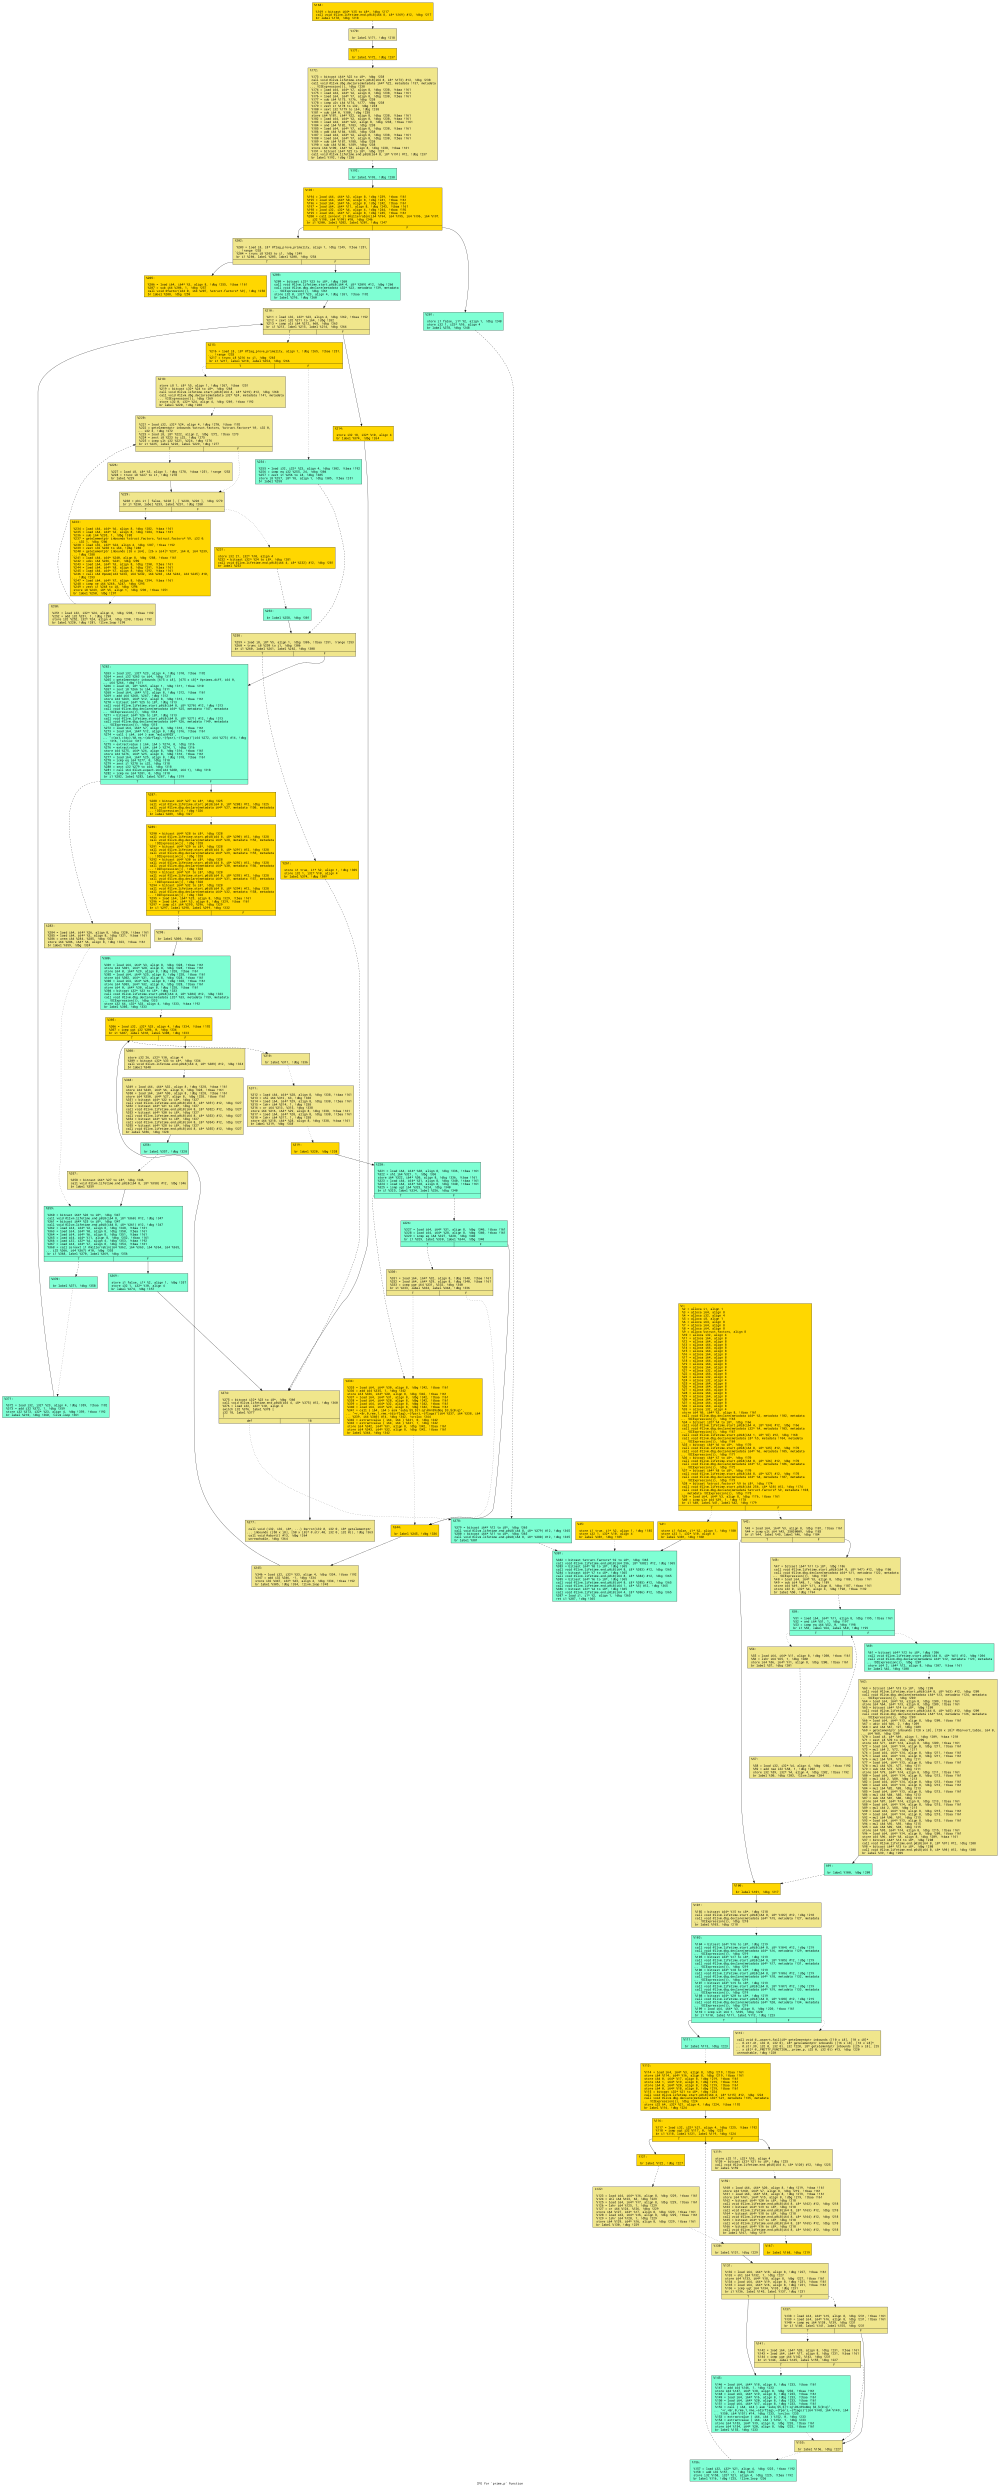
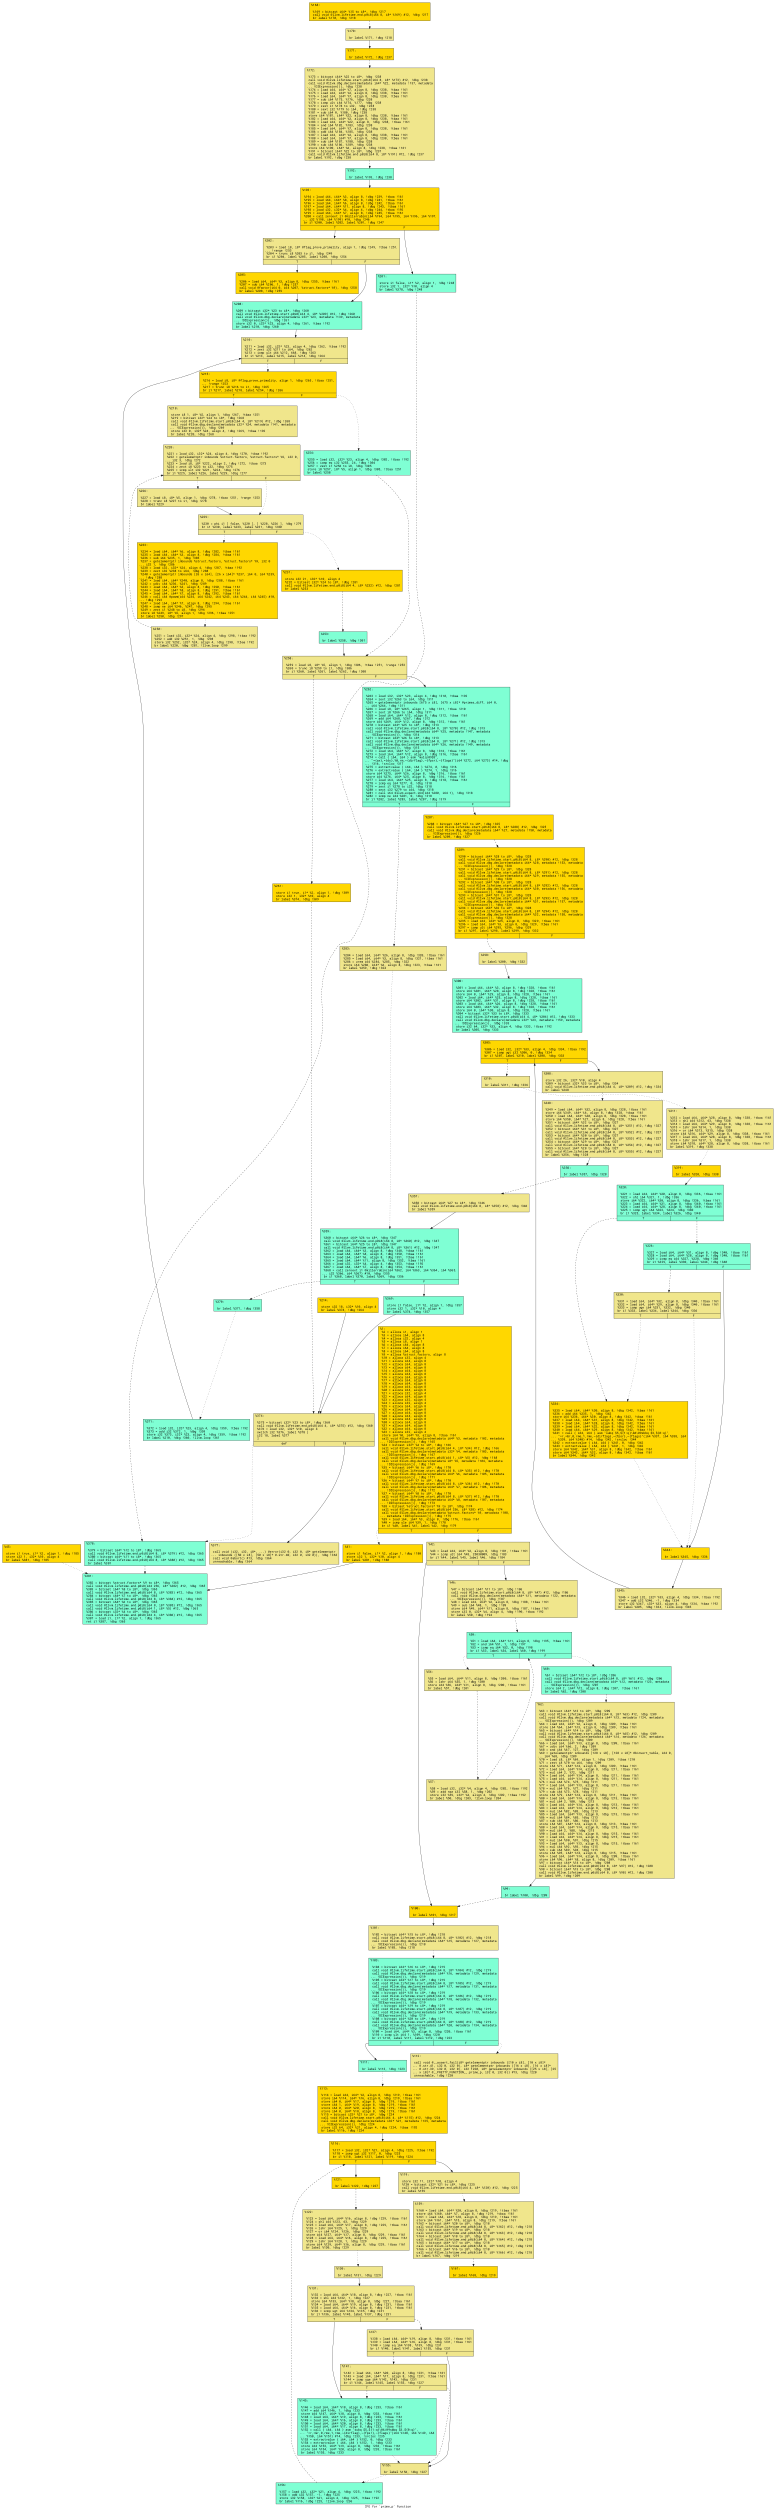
none -> (297, 297)
(352, 379) -> none
